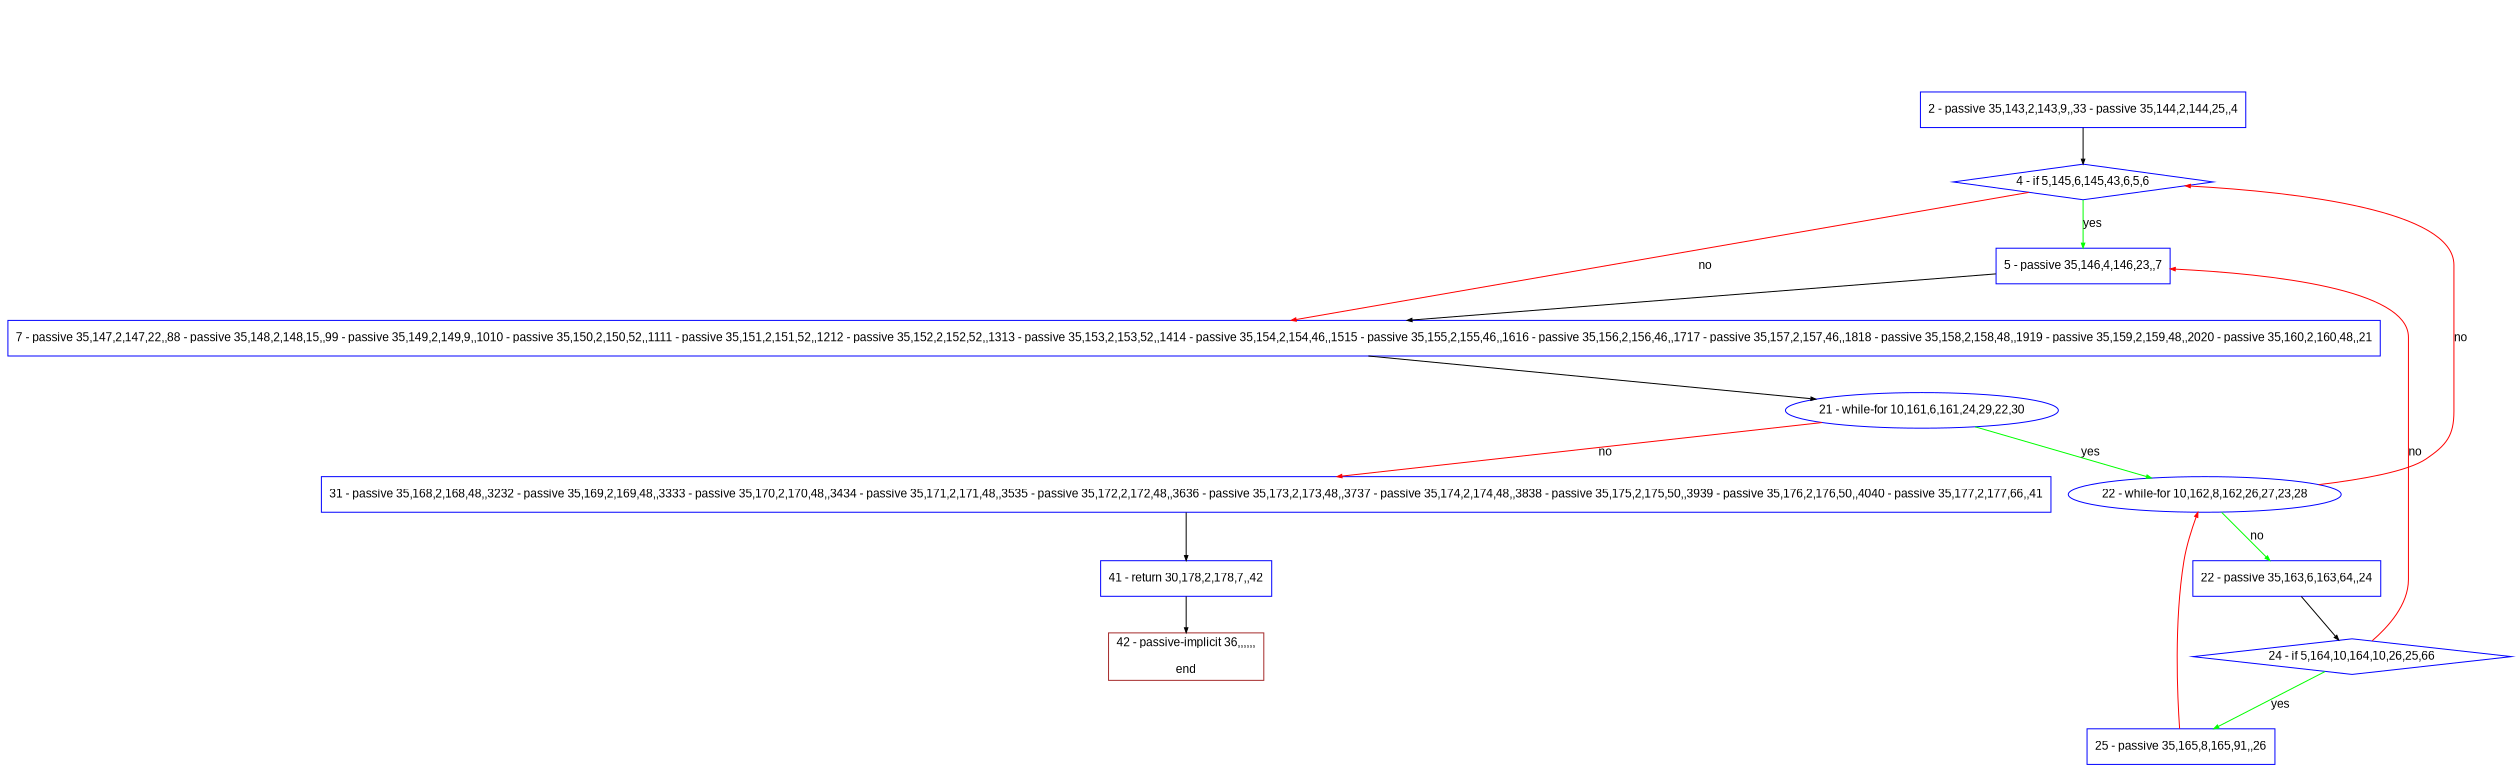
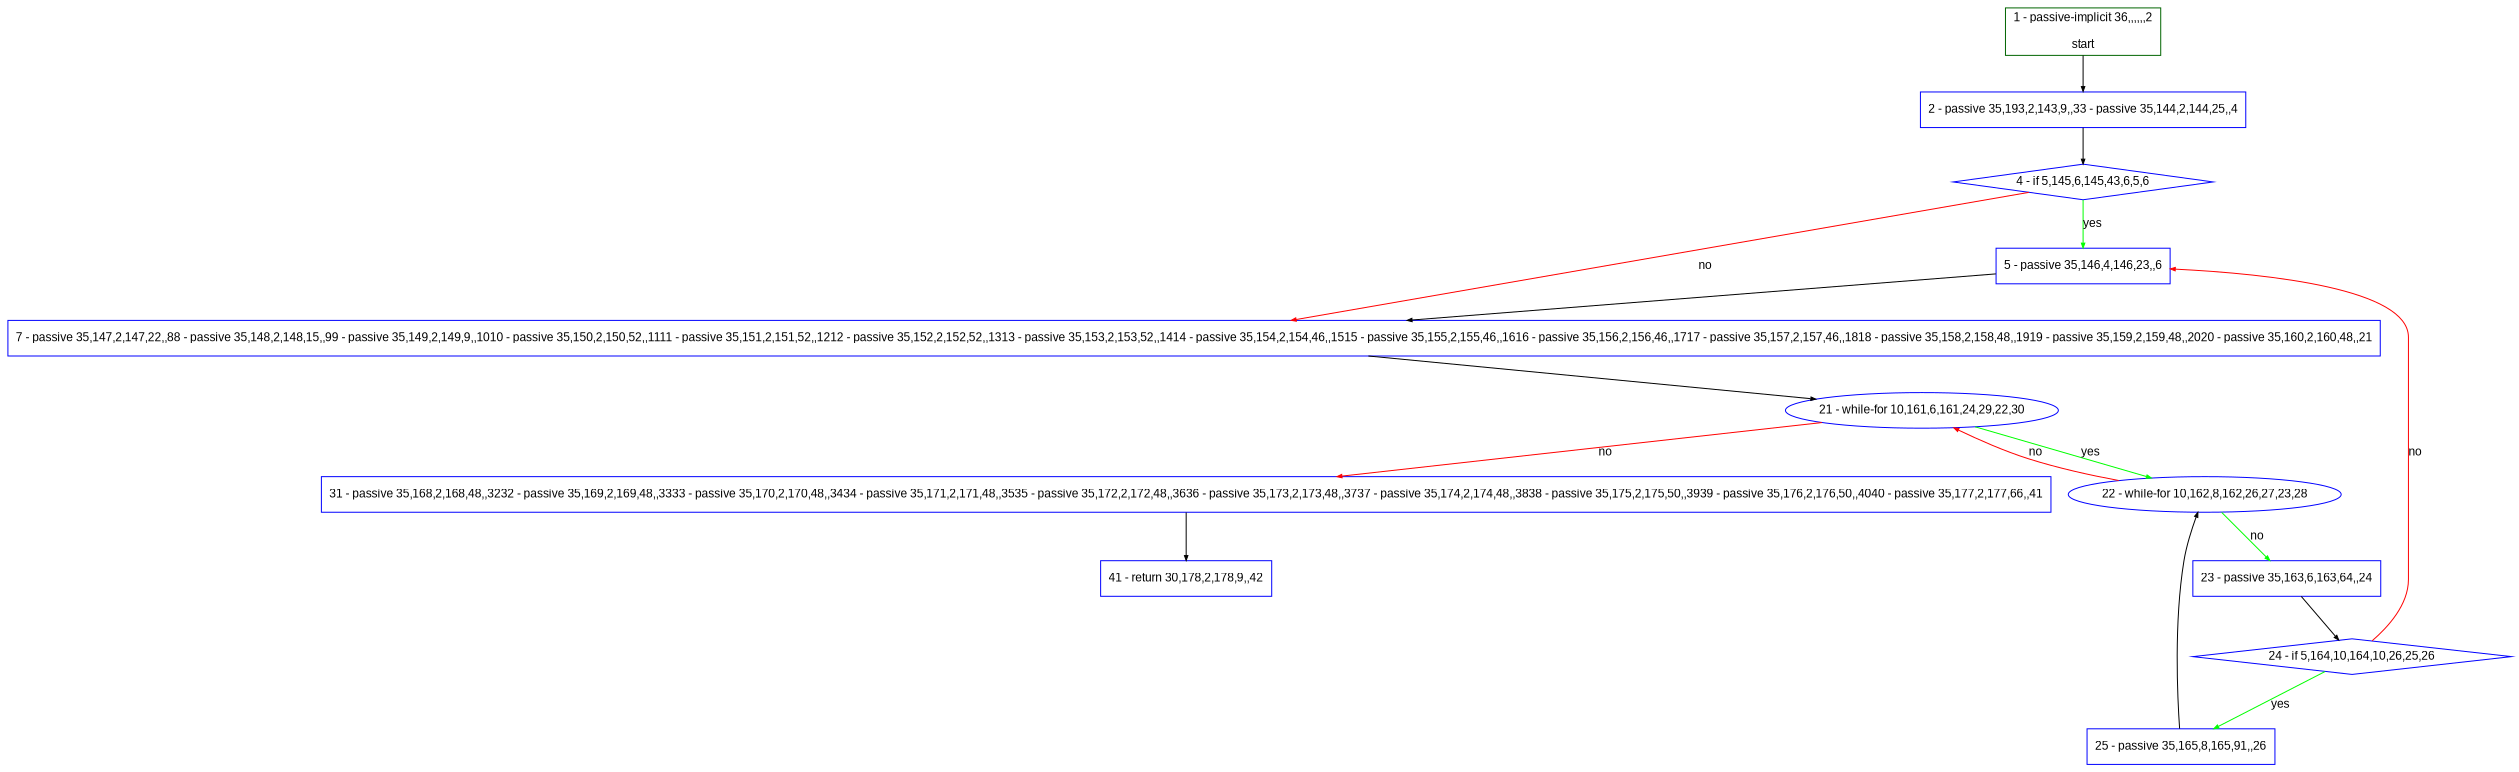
none -> (2083, 32)
(2083, 110) -> (2083, 110)
(2083, 266) -> (2083, 266)
(2454, 279) -> (2037, 461)
(1186, 578) -> (1186, 578)
(2287, 578) -> (2287, 578)
(2178, 622) -> (2178, 622)
(1186, 657) -> none
(2352, 657) -> (2352, 657)
